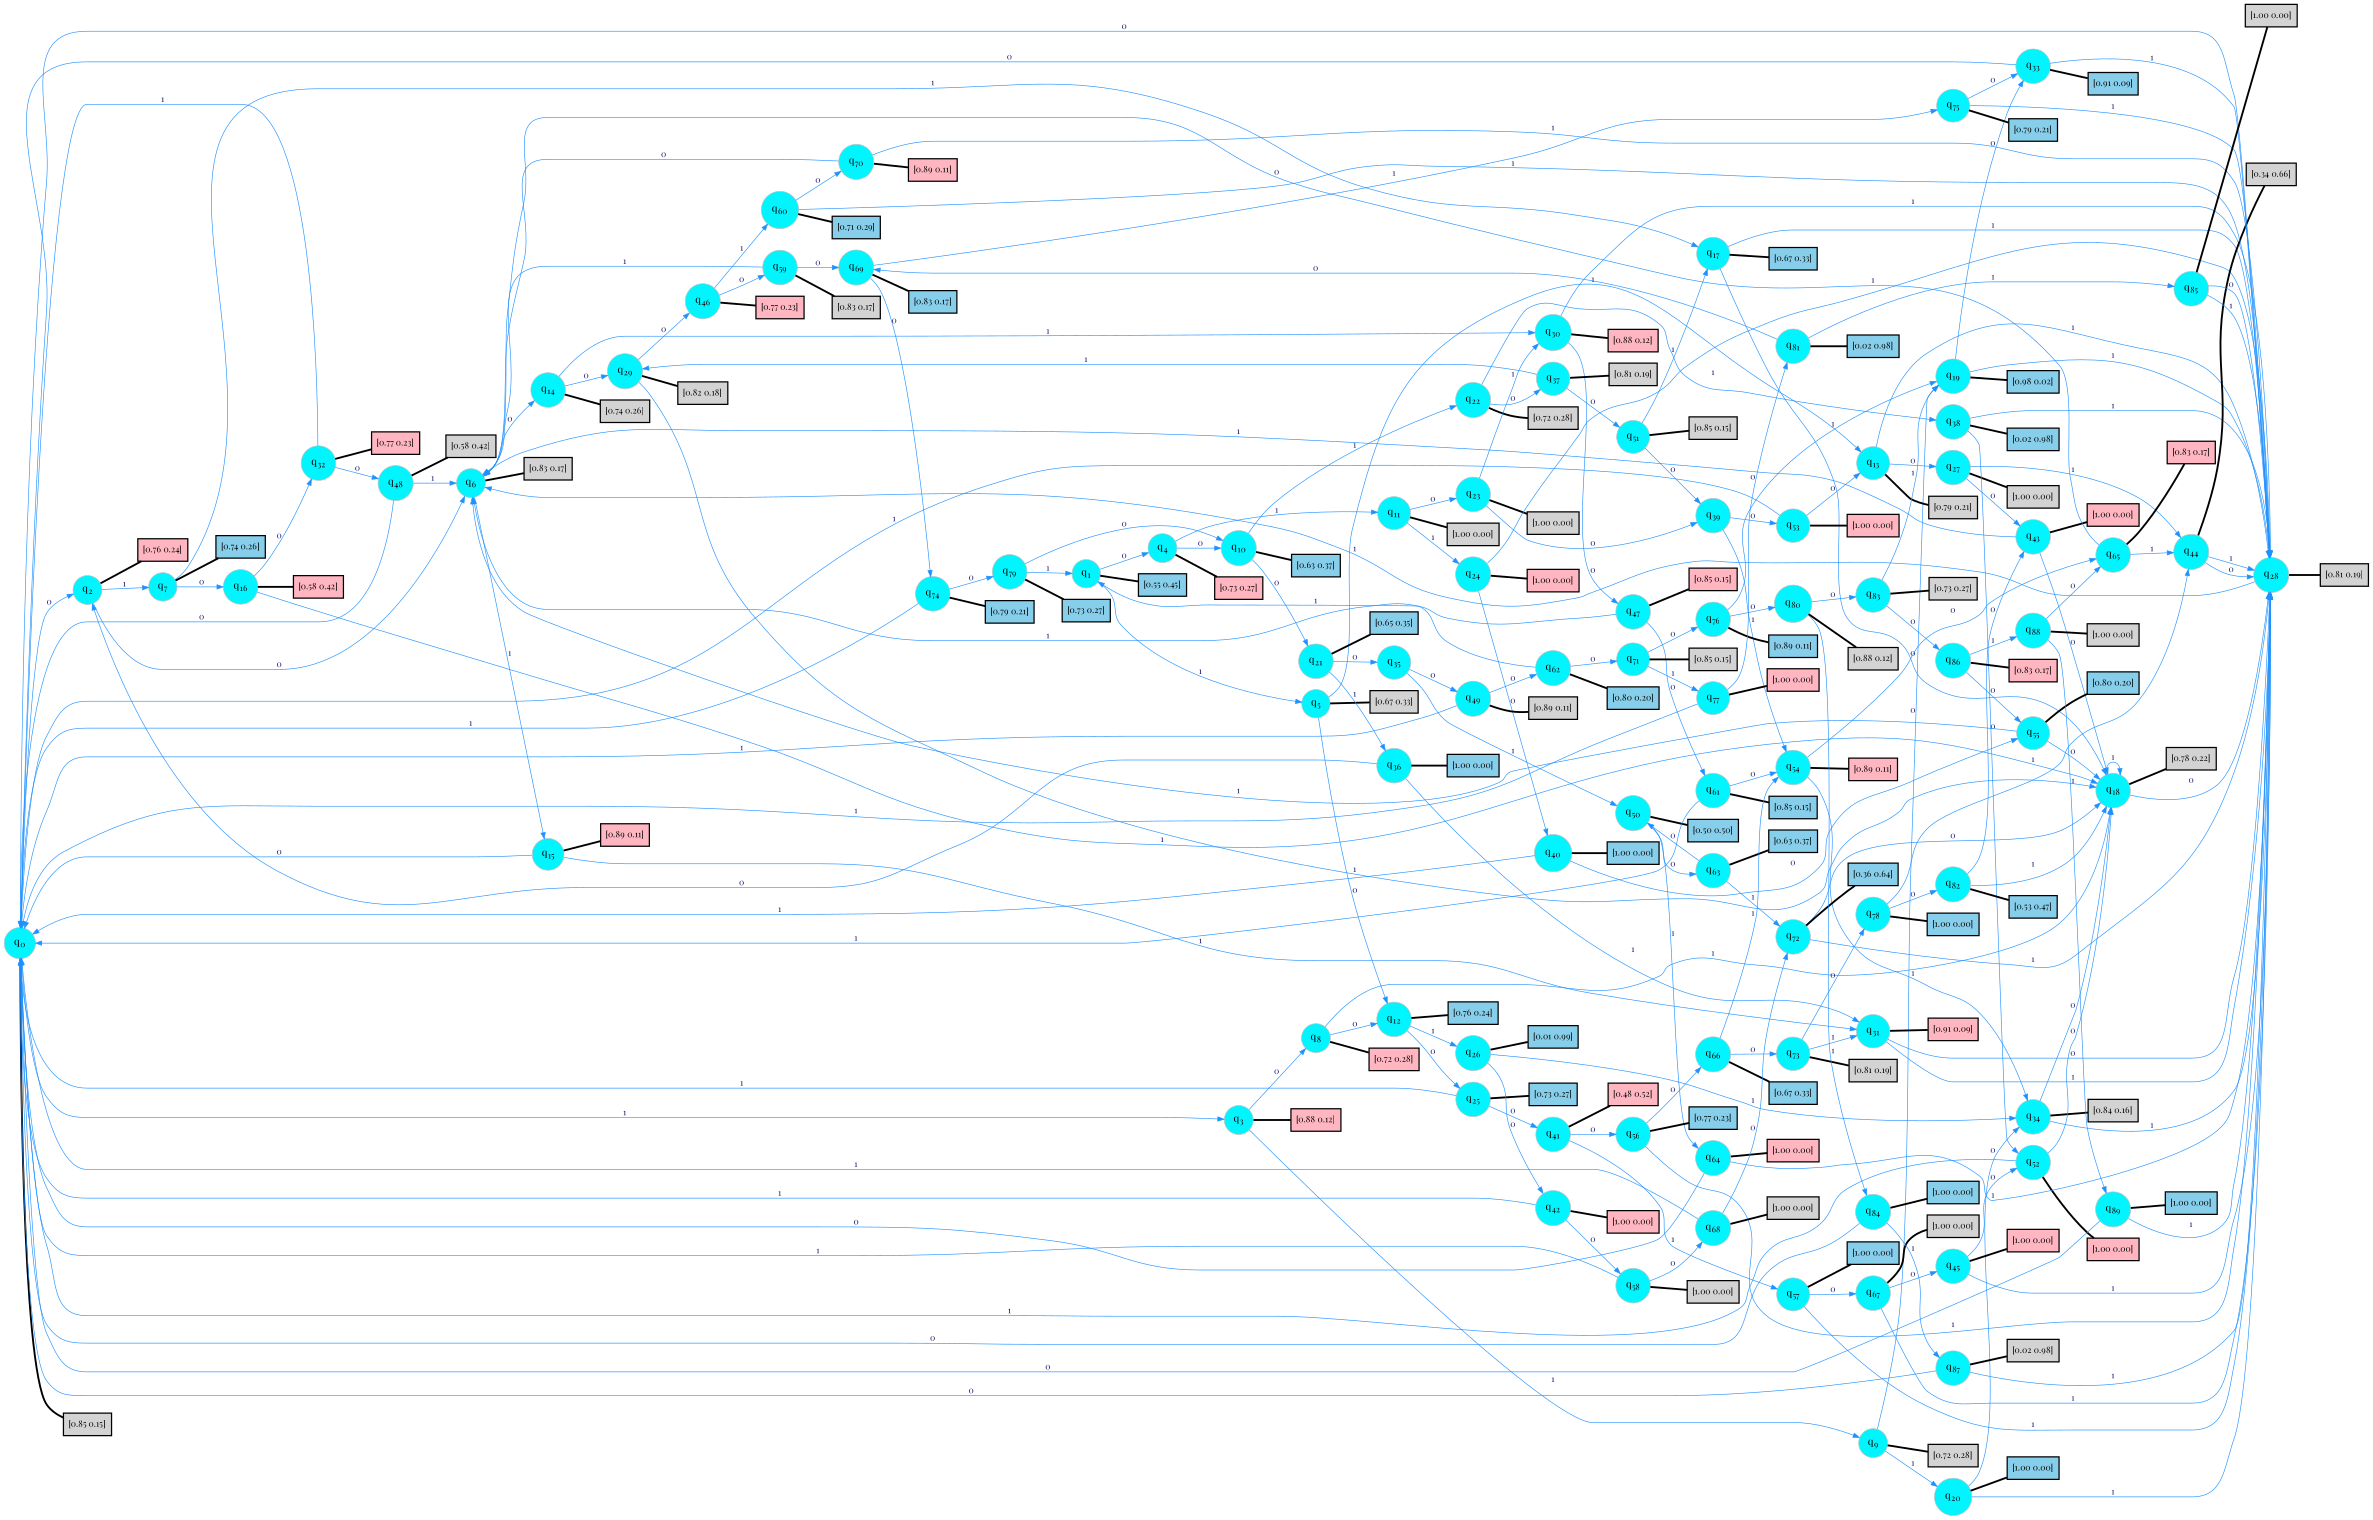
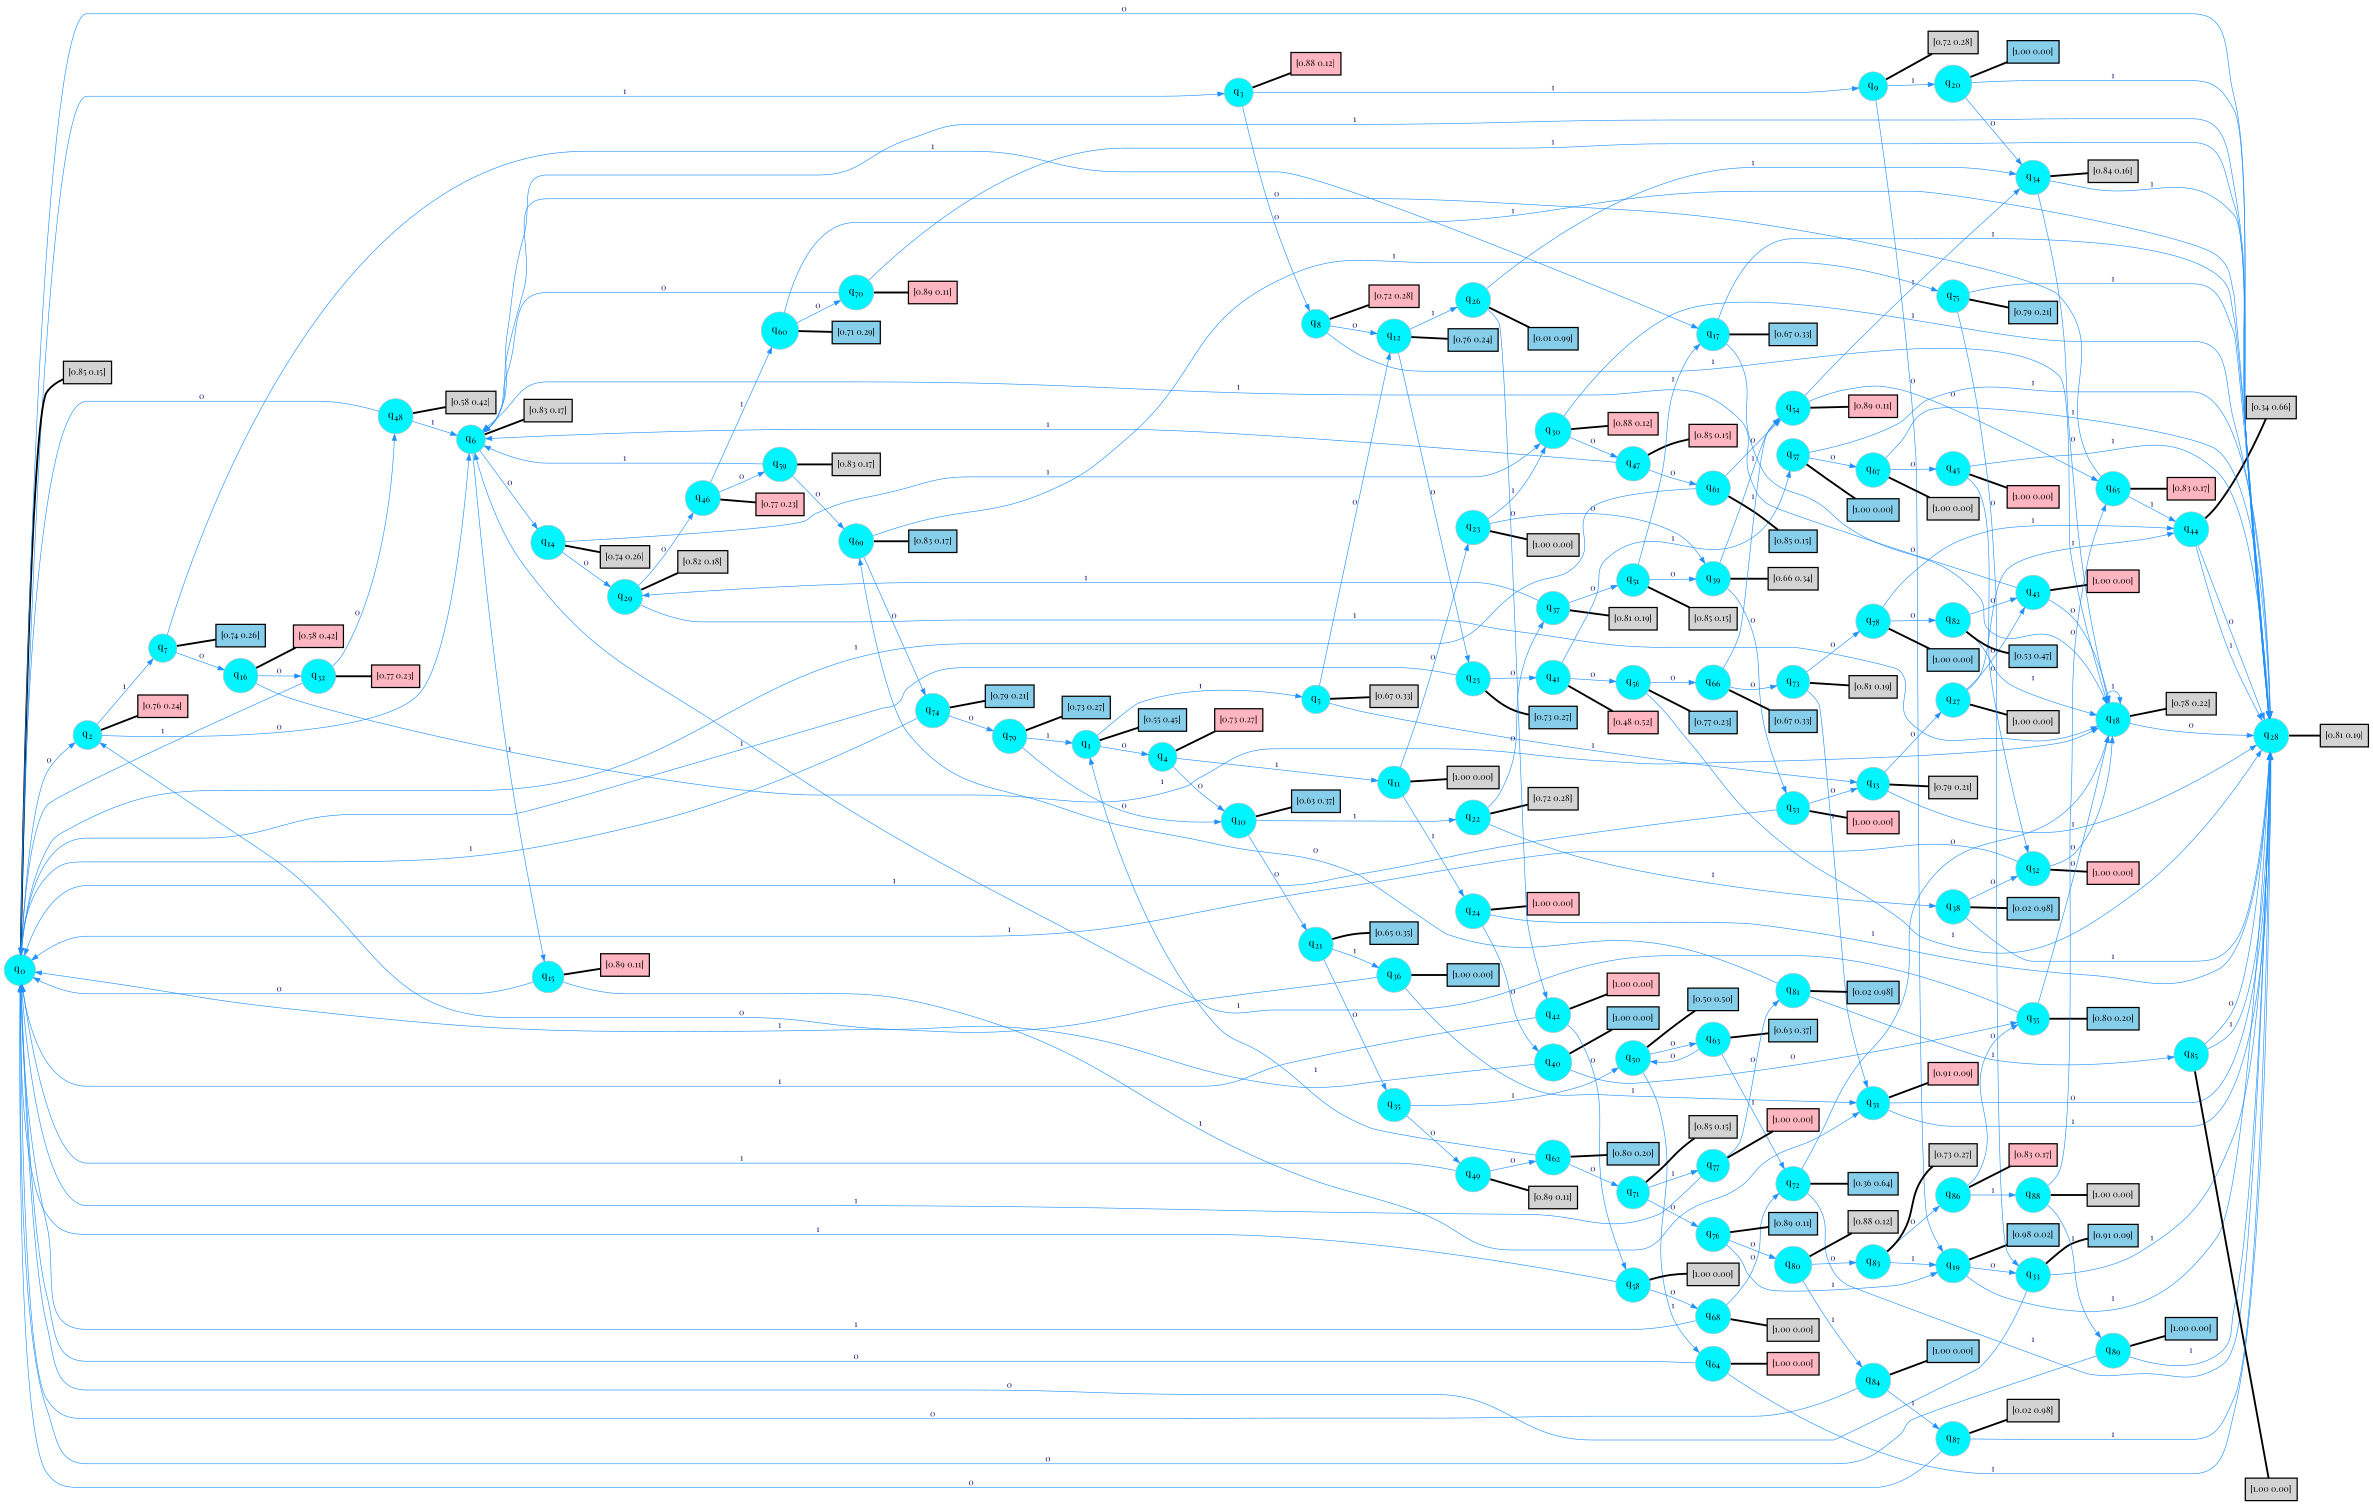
none -> (1793, 579)
